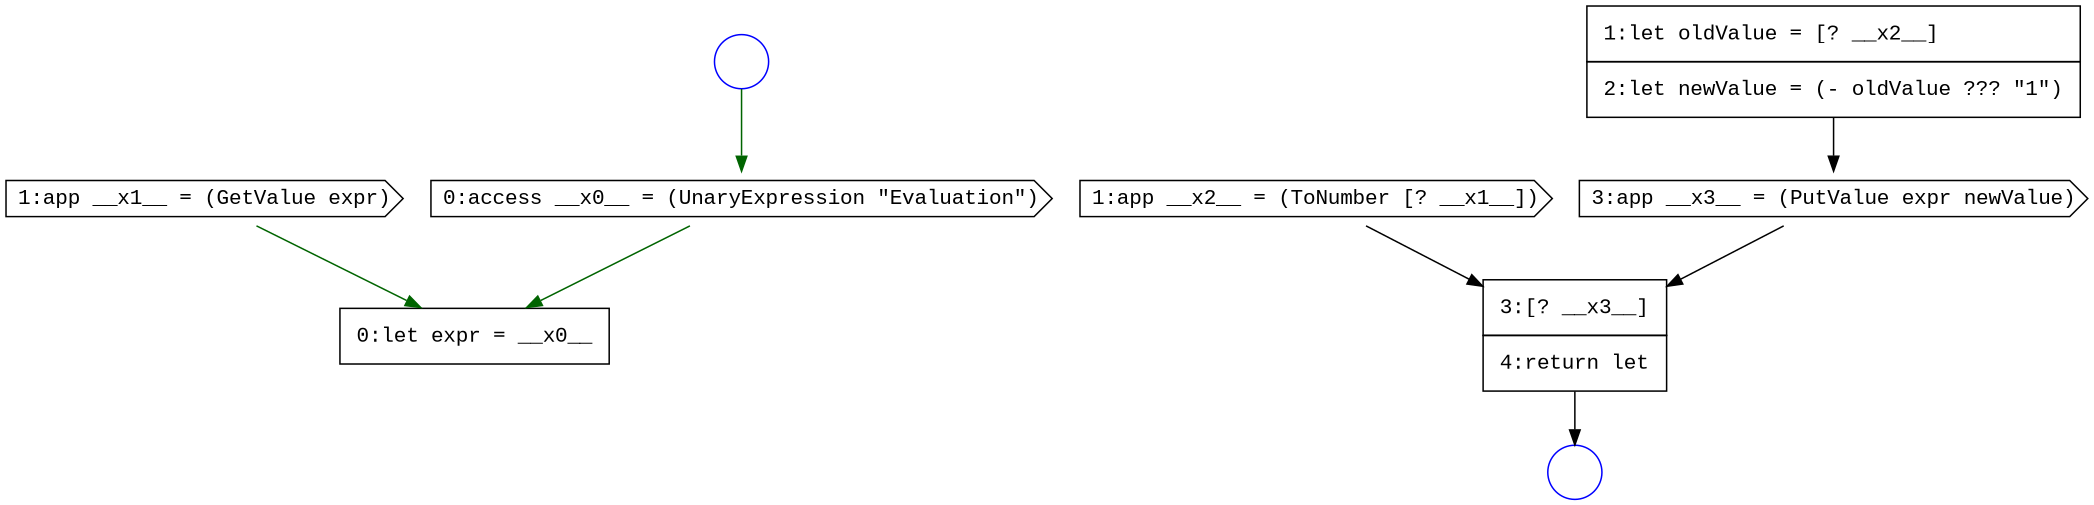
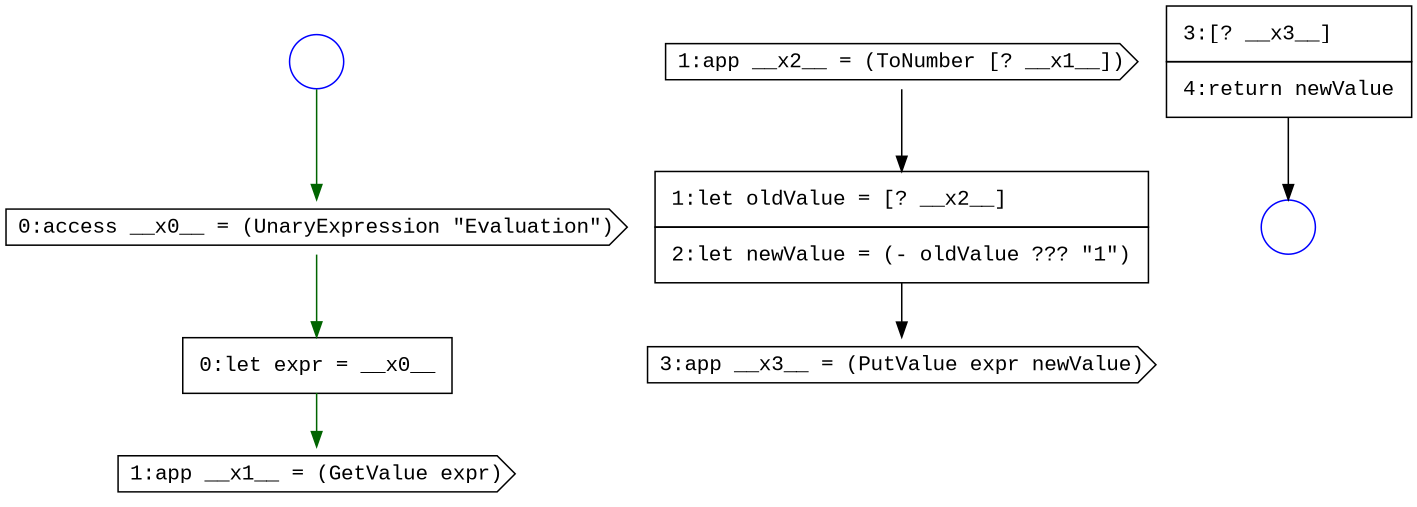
(1418, 253) -> (902, 123)
(1732, 253) -> none
(332, 263) -> (317, 412)
(1575, 363) -> (1289, 89)
